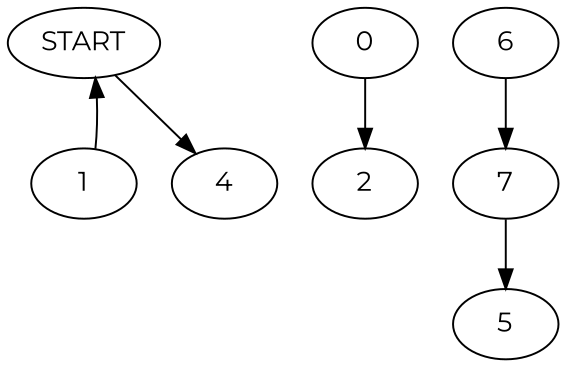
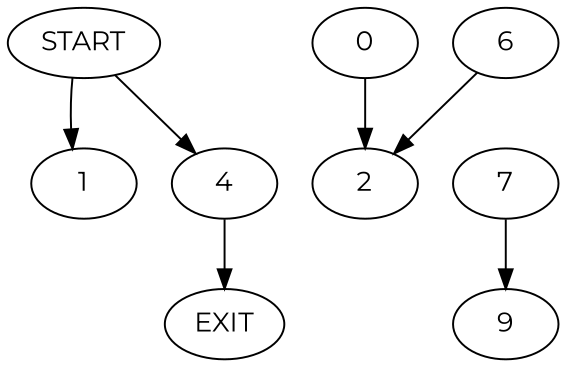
(506, 104) -> (443, 106)
(97, 123) -> (71, 103)
none -> (225, 324)
(506, 324) -> (506, 324)
